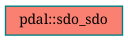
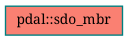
(64, 21) -> (64, 21)
